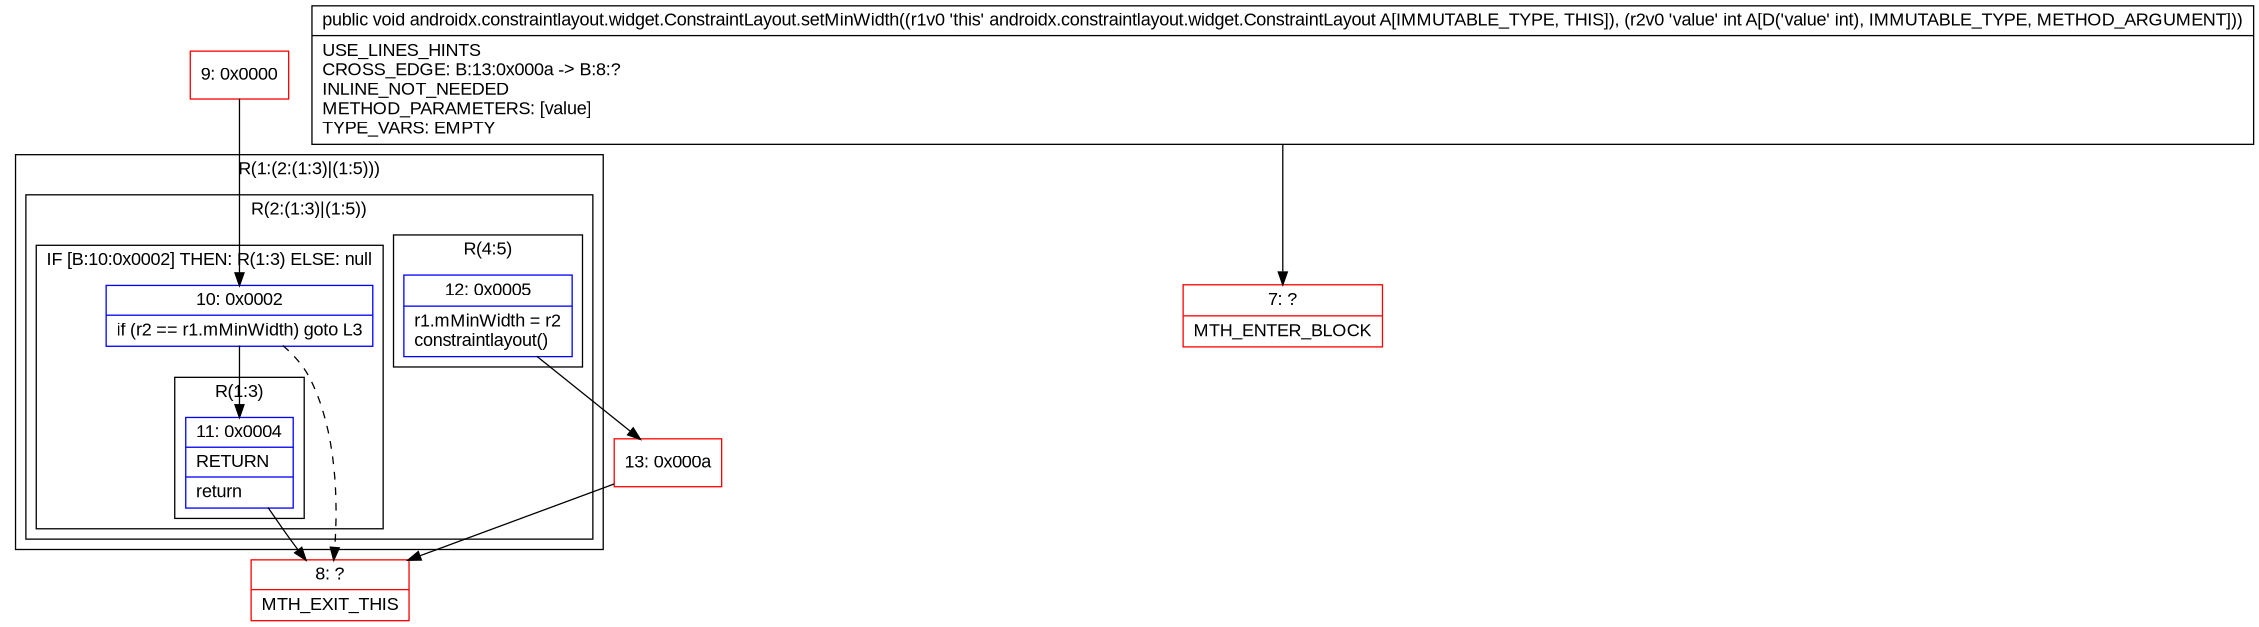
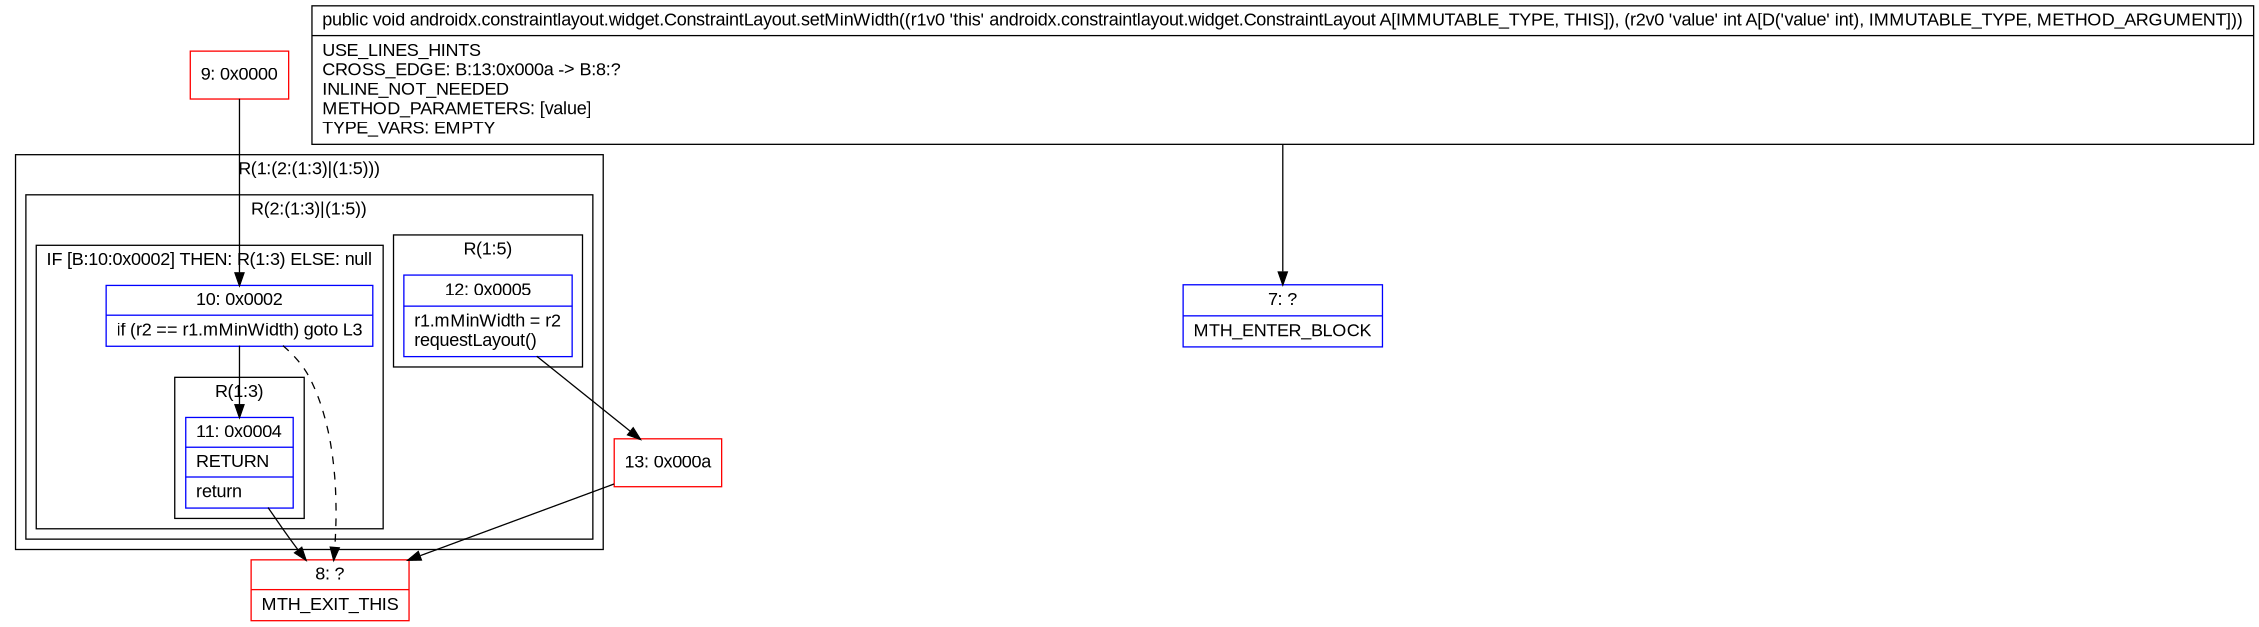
(488, 250) -> (488, 250)
(1283, 316) -> (1283, 316)
(482, 340) -> (476, 340)
